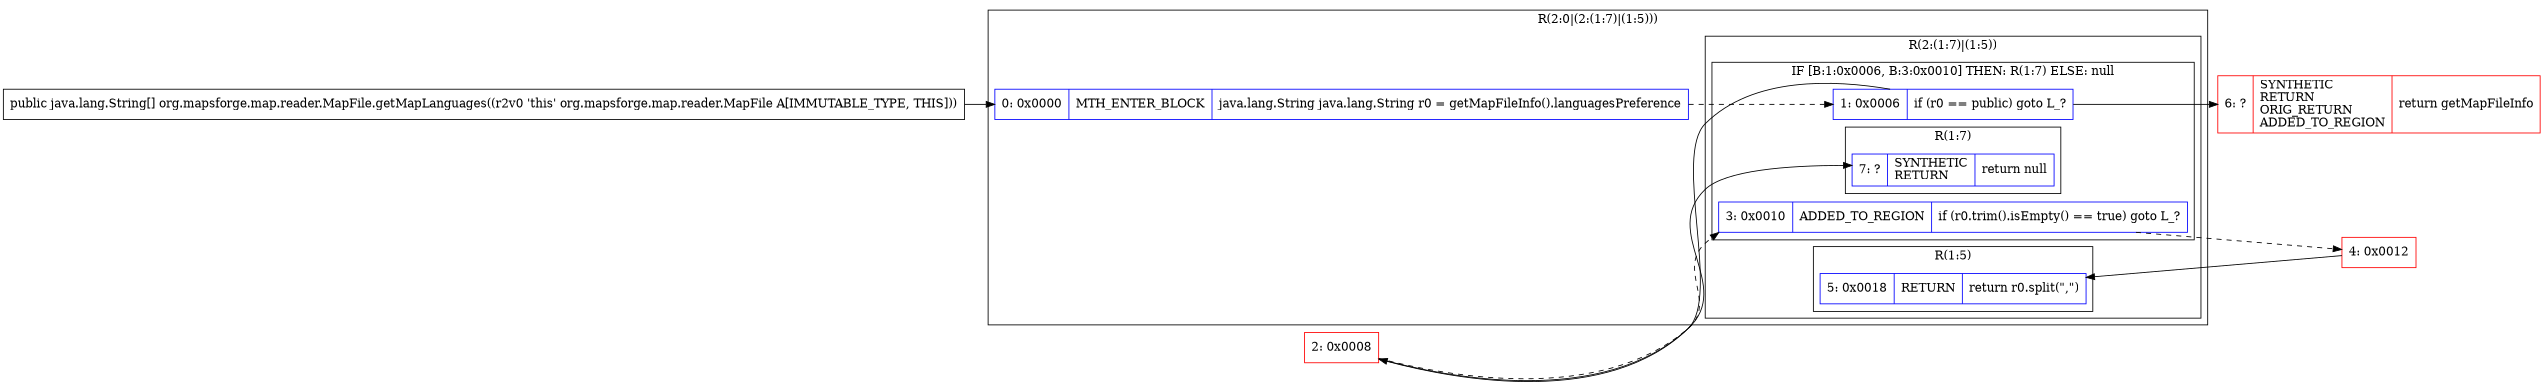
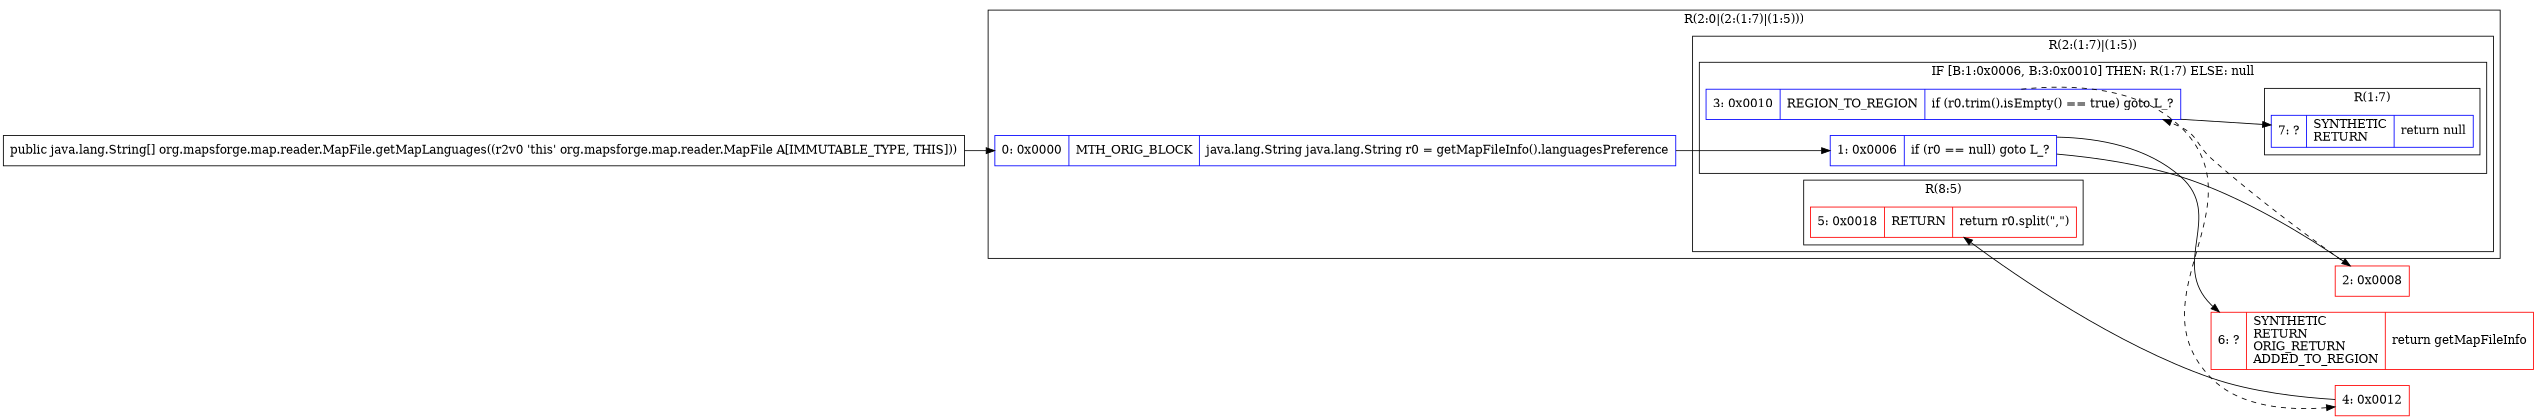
(1140, 104) -> (1134, 150)
(1757, 104) -> (1749, 151)
(1990, 104) -> (1980, 150)
(1862, 217) -> (1853, 104)
(1693, 243) -> (2222, 122)
(1953, 256) -> (1943, 190)
(1953, 289) -> (1943, 222)
